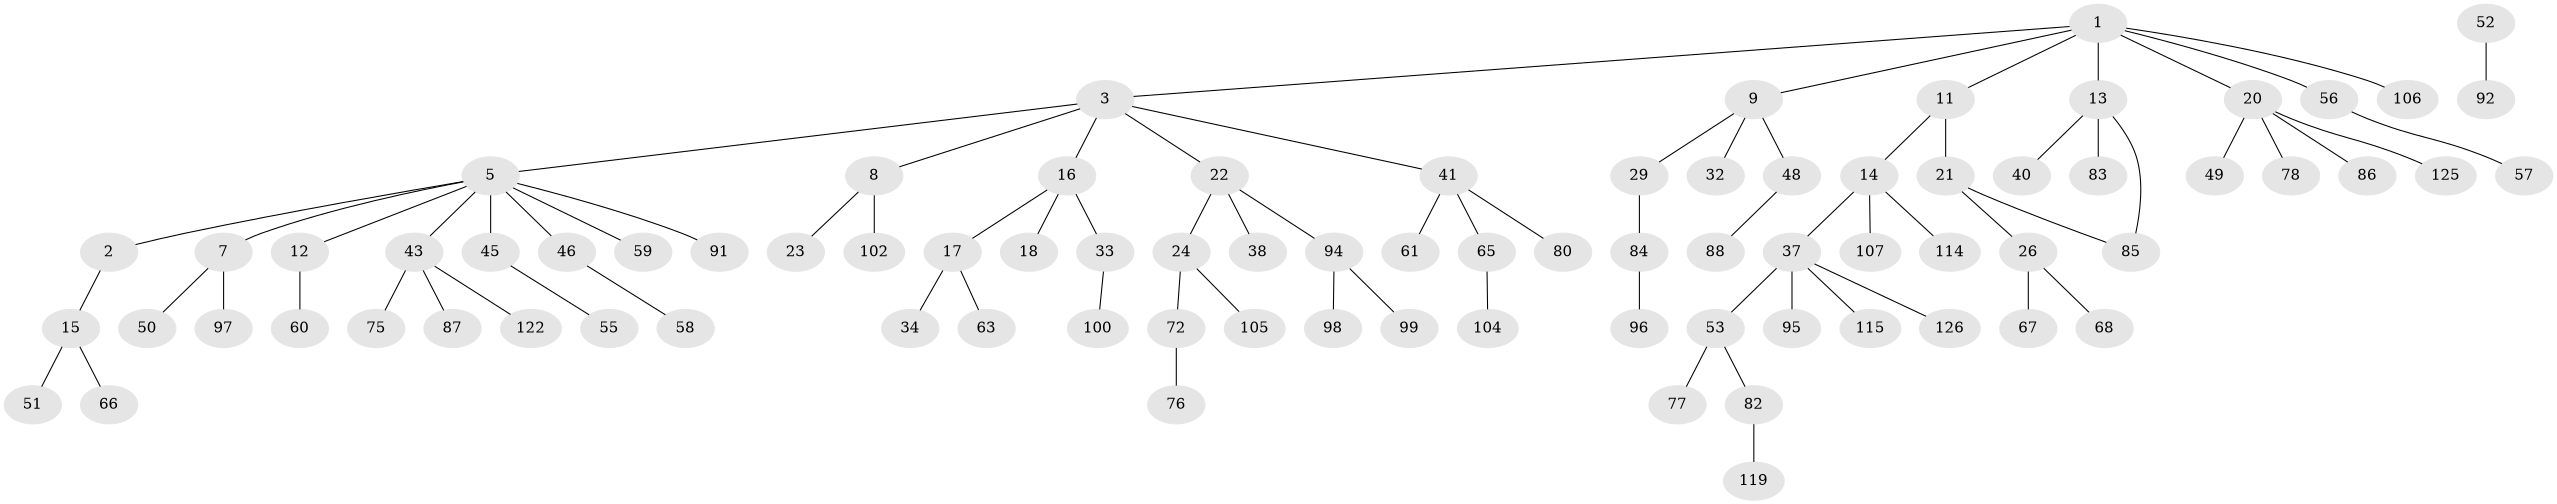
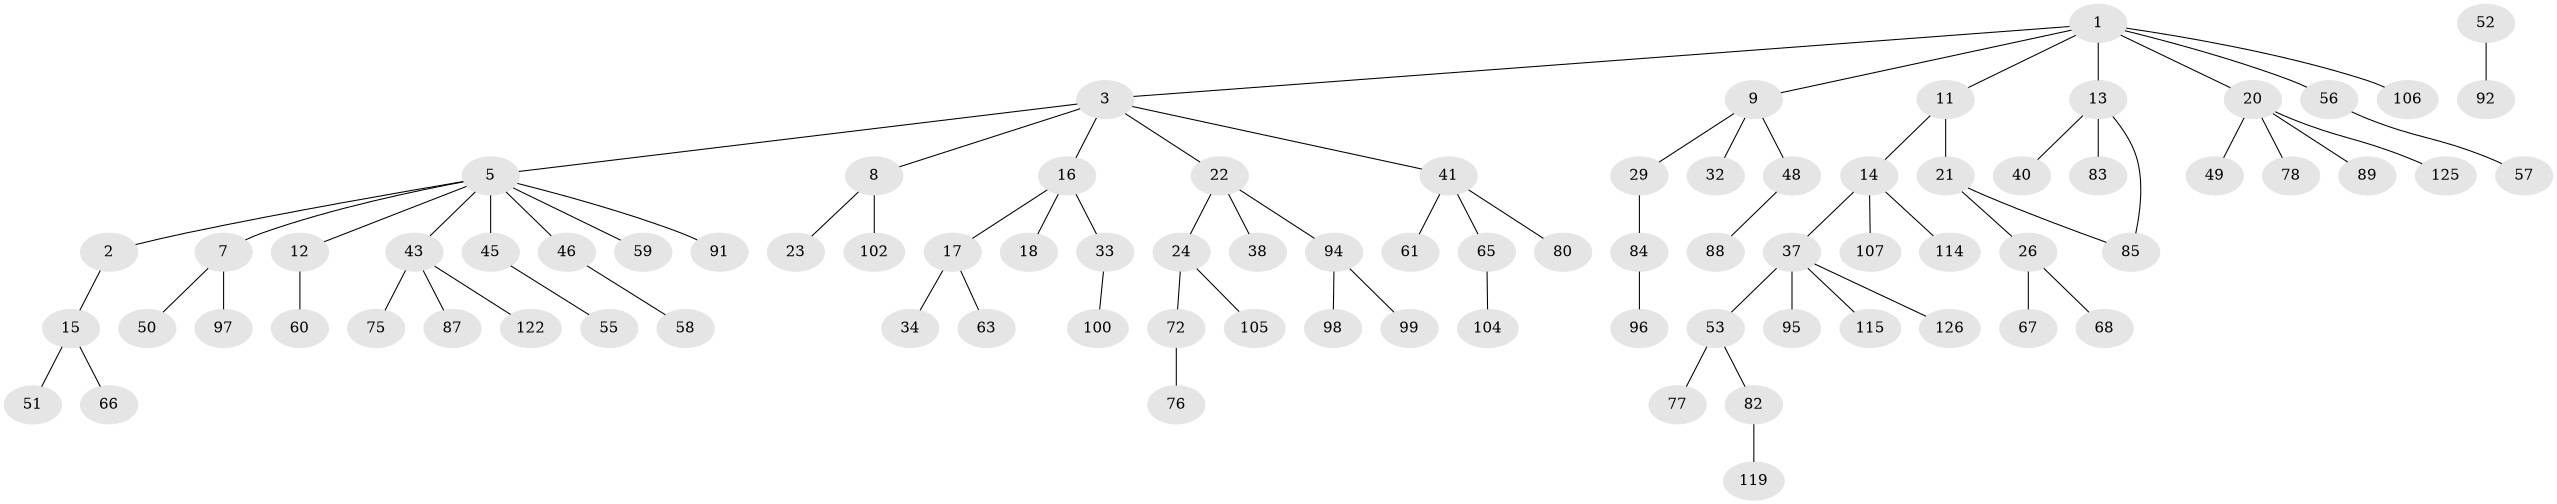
(2367, 176) -> (2367, 176)
